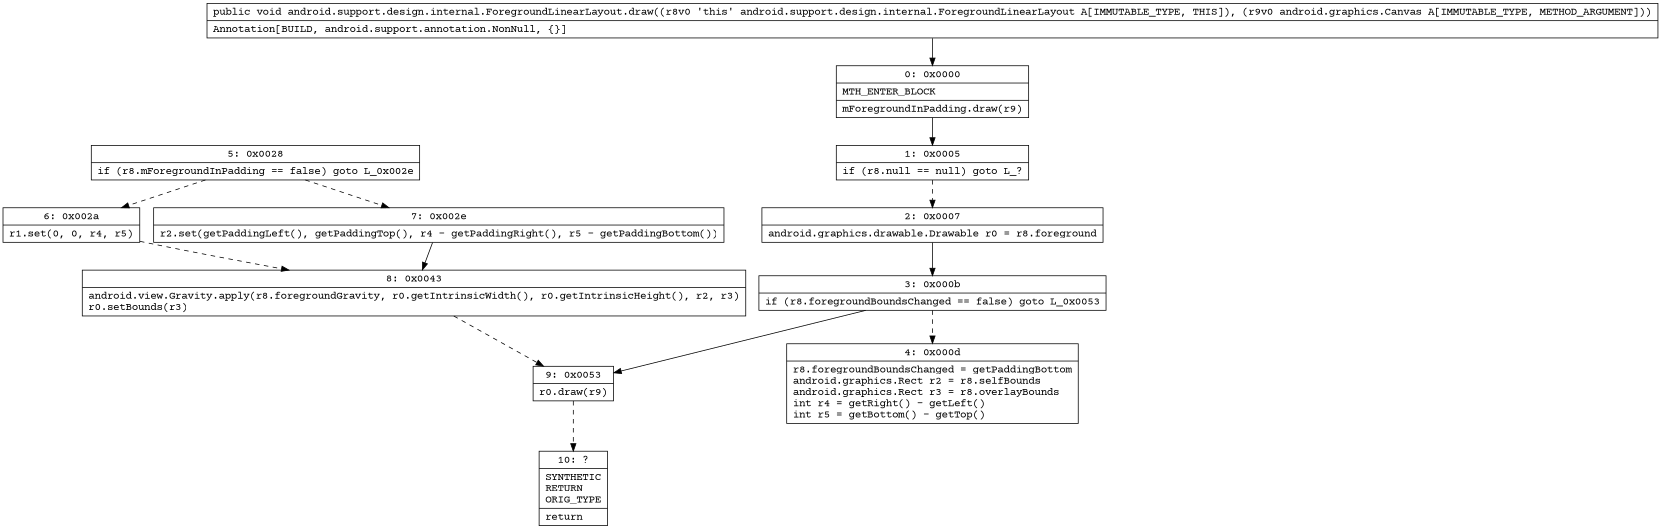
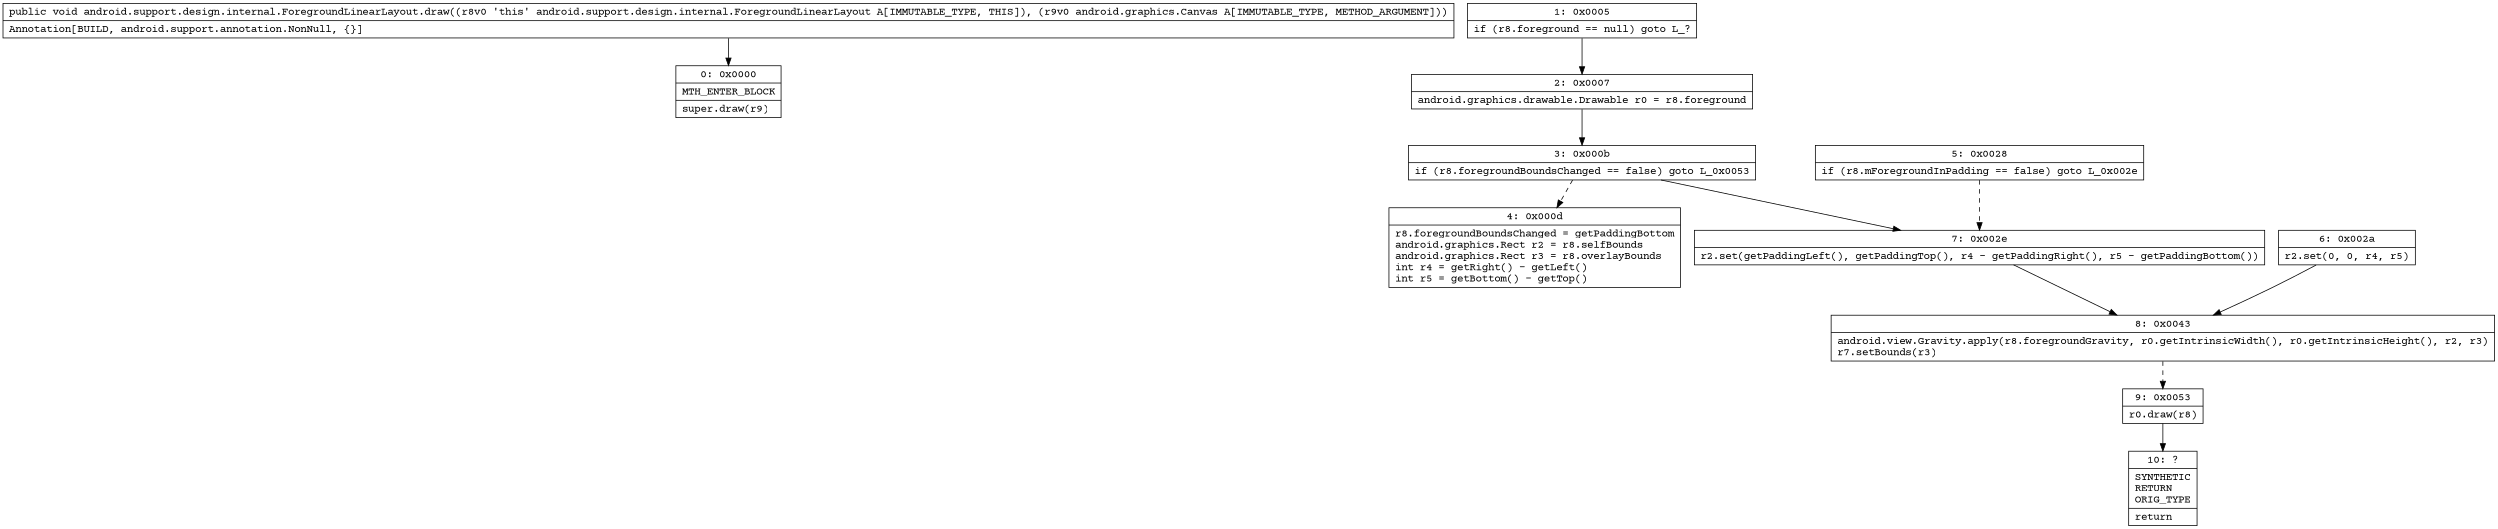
(932, 109) -> (725, 109)
(932, 128) -> none
(932, 171) -> (1582, 29)
(932, 190) -> (1582, 52)
(167, 193) -> none
(71, 233) -> (2347, 256)
(211, 255) -> (2269, 289)
(138, 307) -> (1887, 352)
(743, 341) -> (1777, 204)
(573, 392) -> (2163, 414)
(573, 422) -> (2163, 434)
